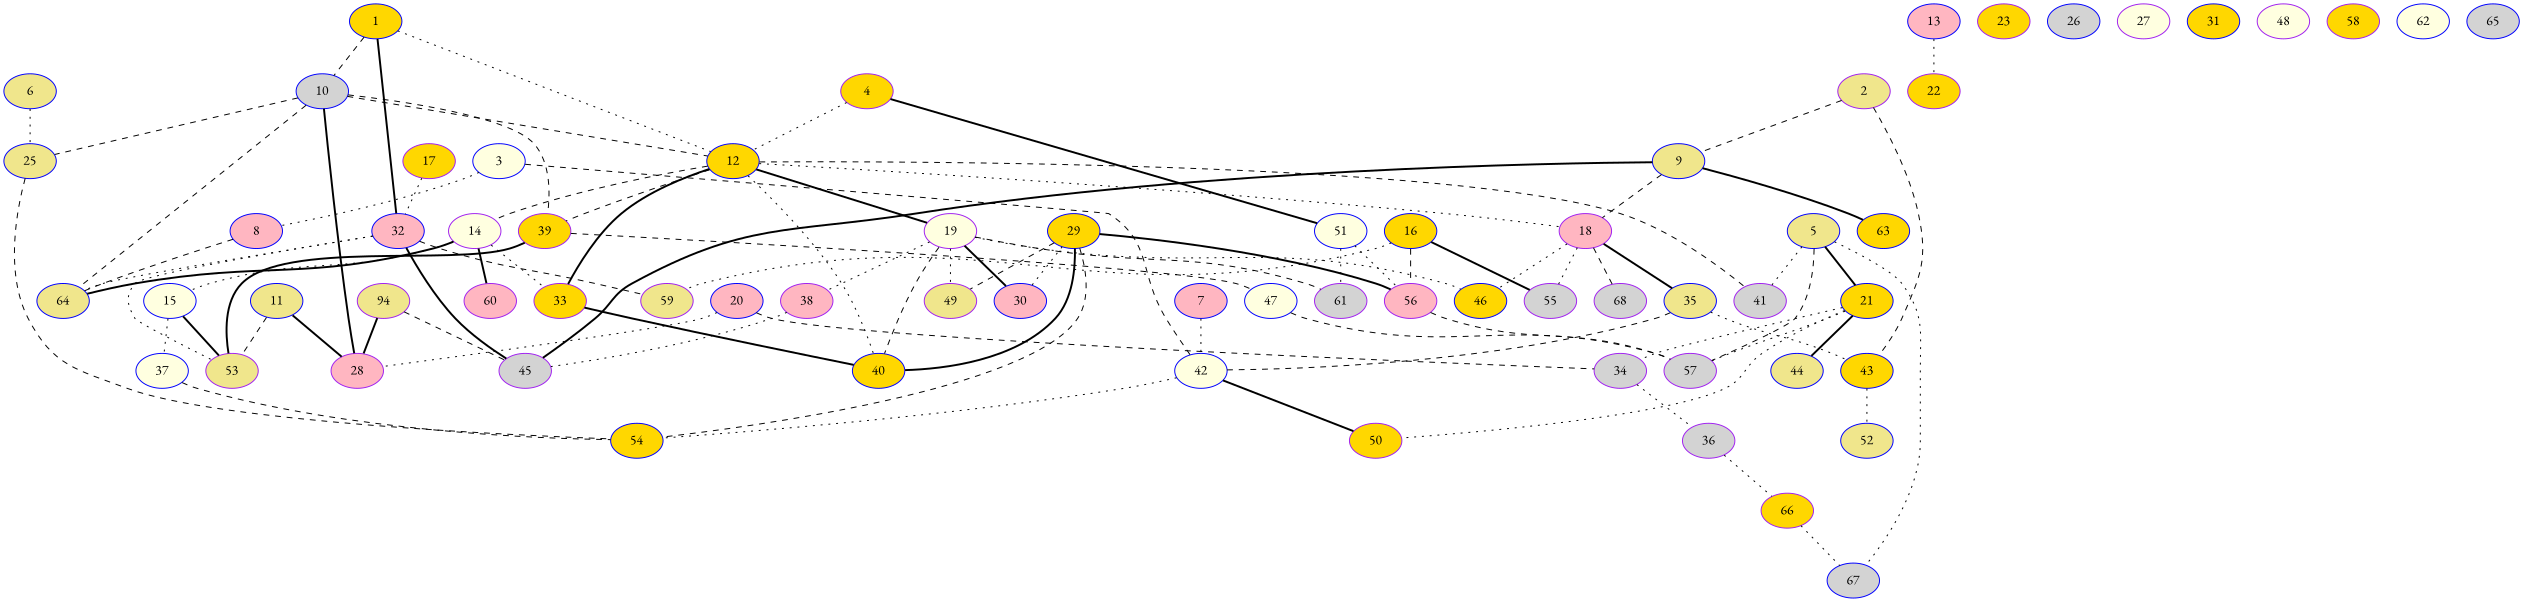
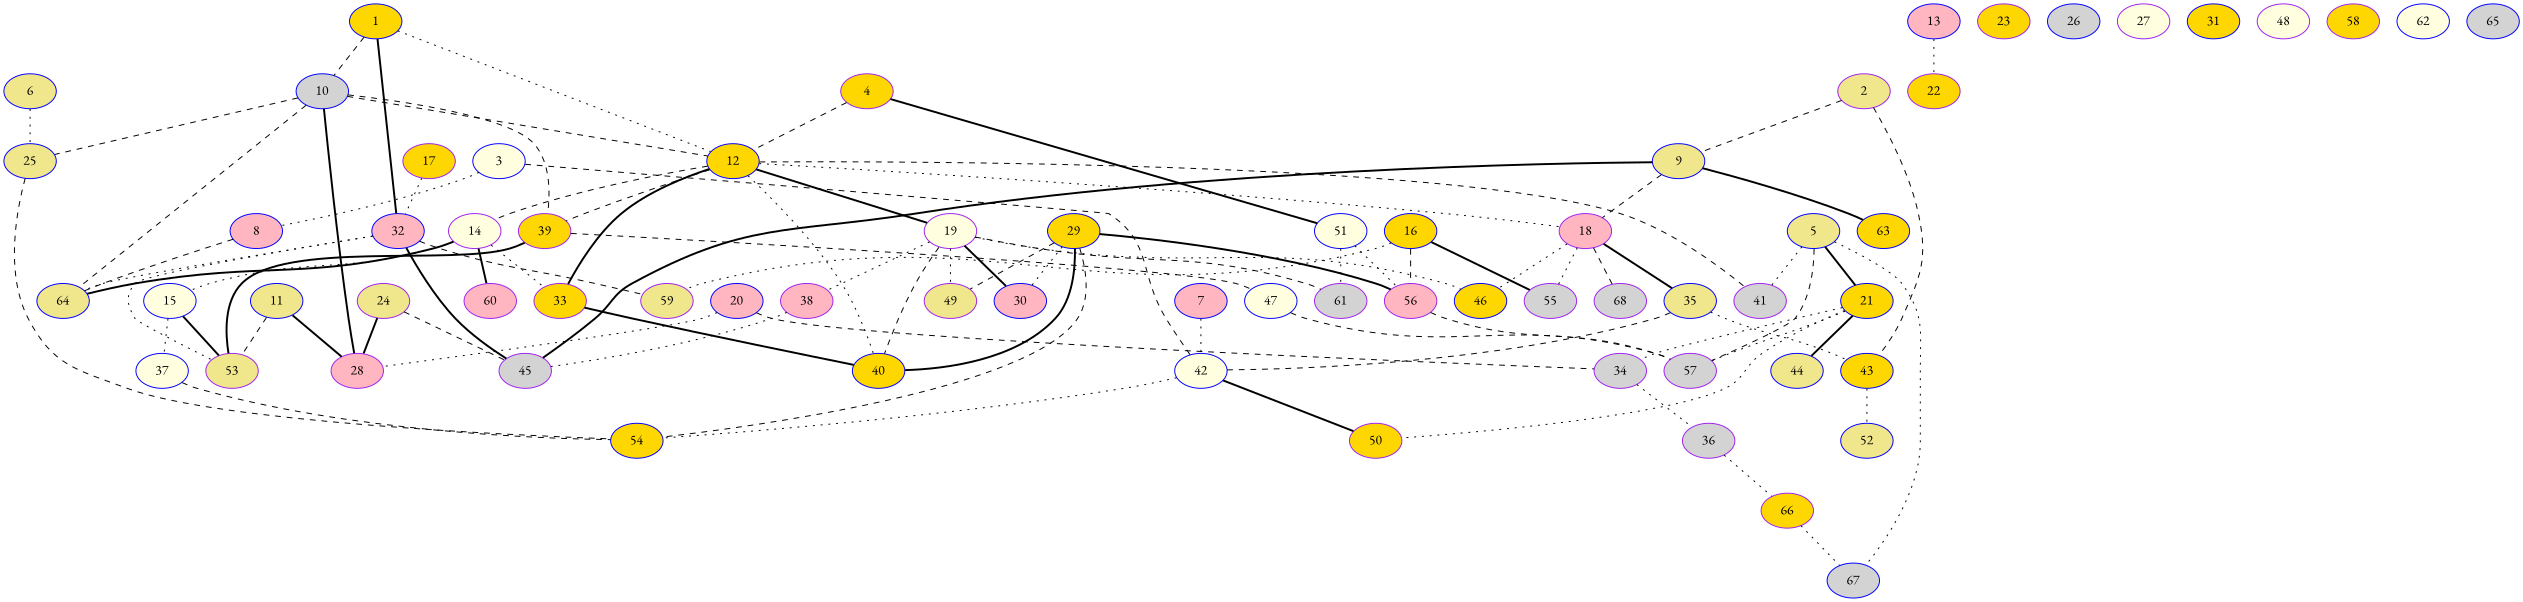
(800, 126) -> (800, 126)
(383, 301) -> (383, 301)
